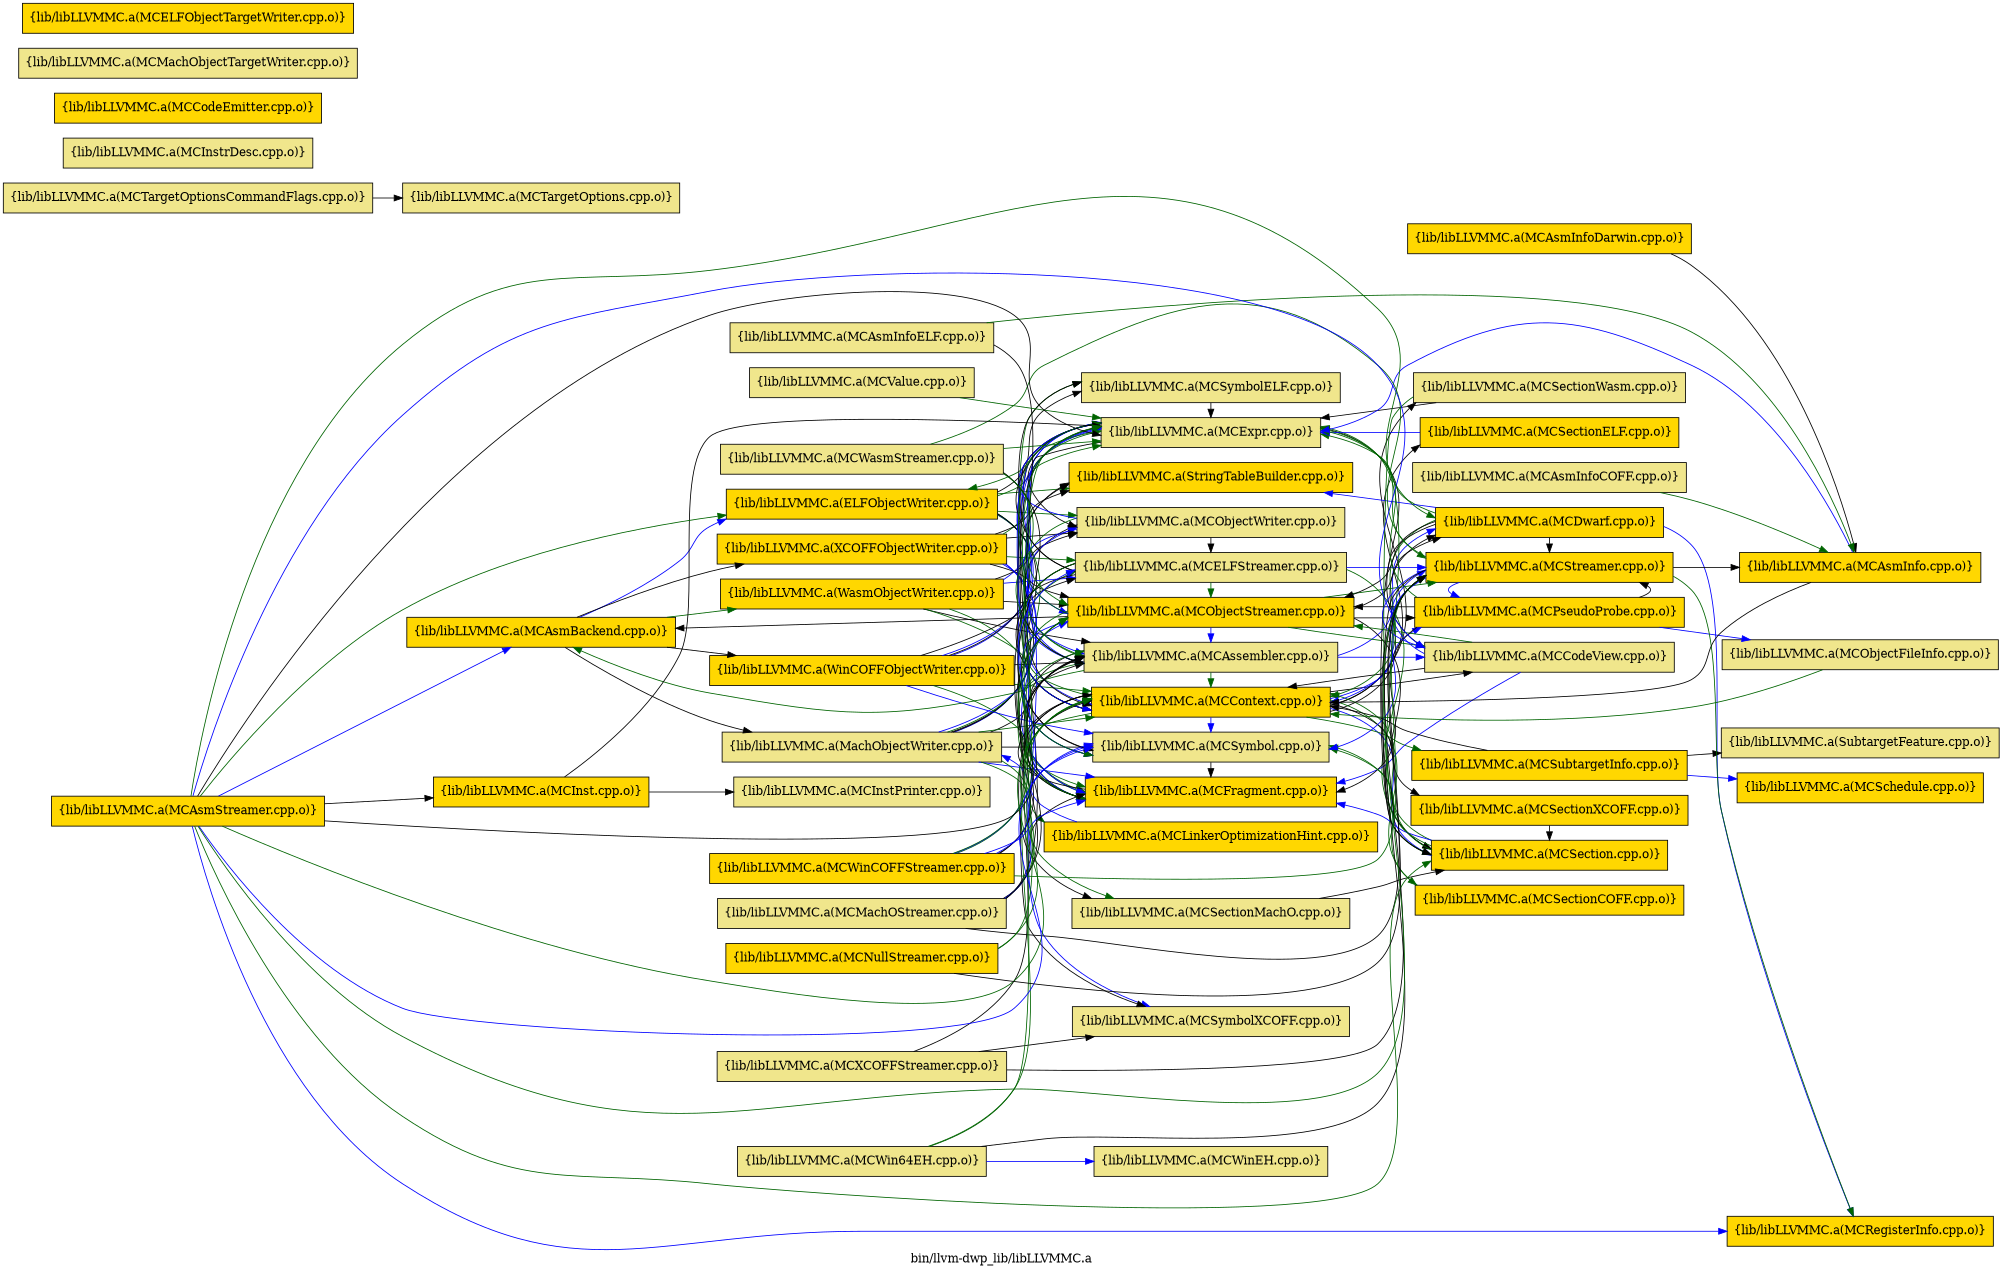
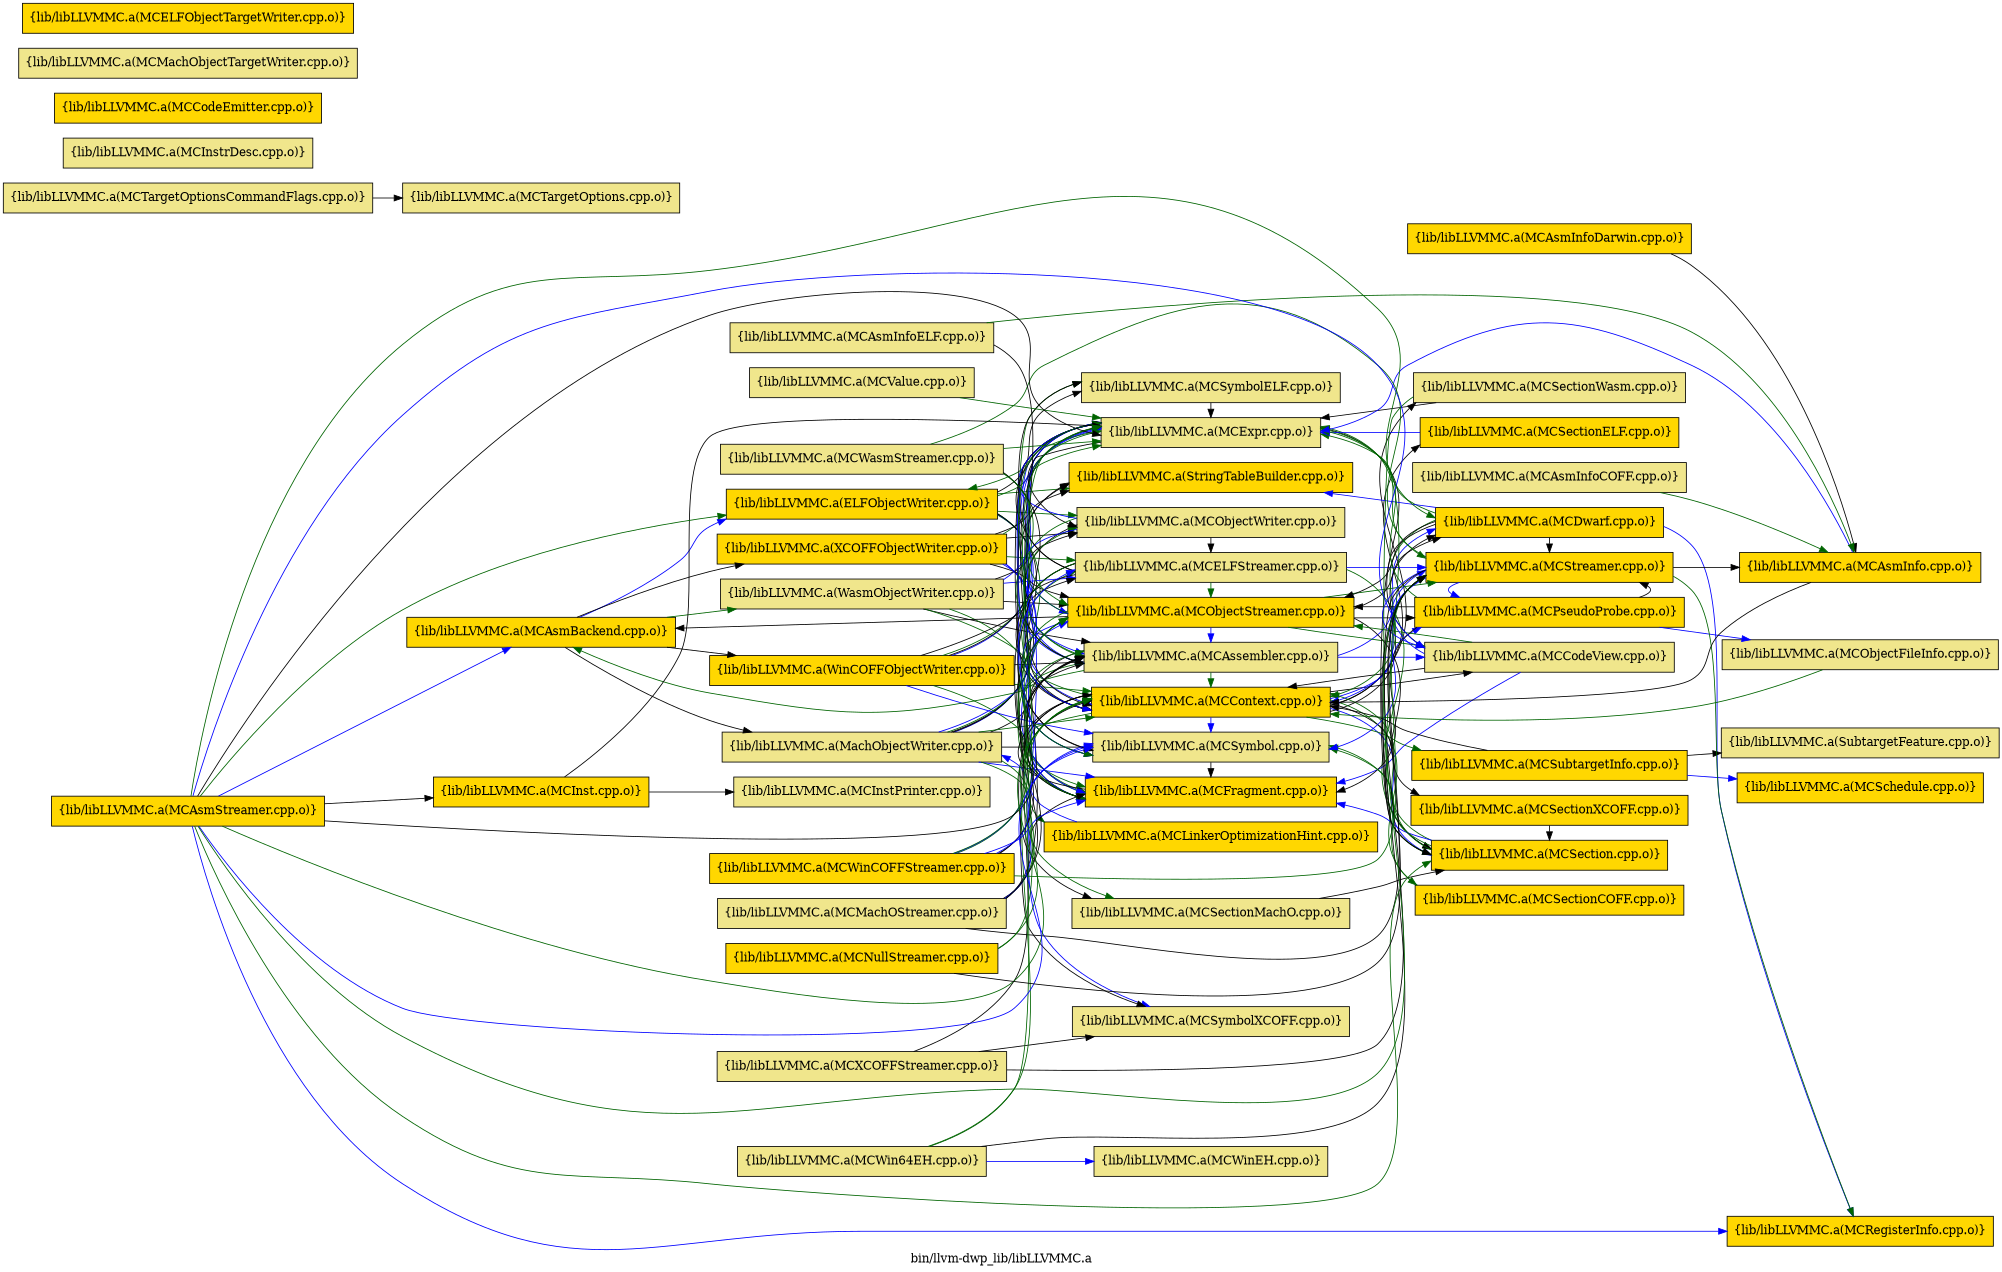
none -> (1015, 558)
(862, 594) -> (862, 594)
(1022, 606) -> (1022, 606)
